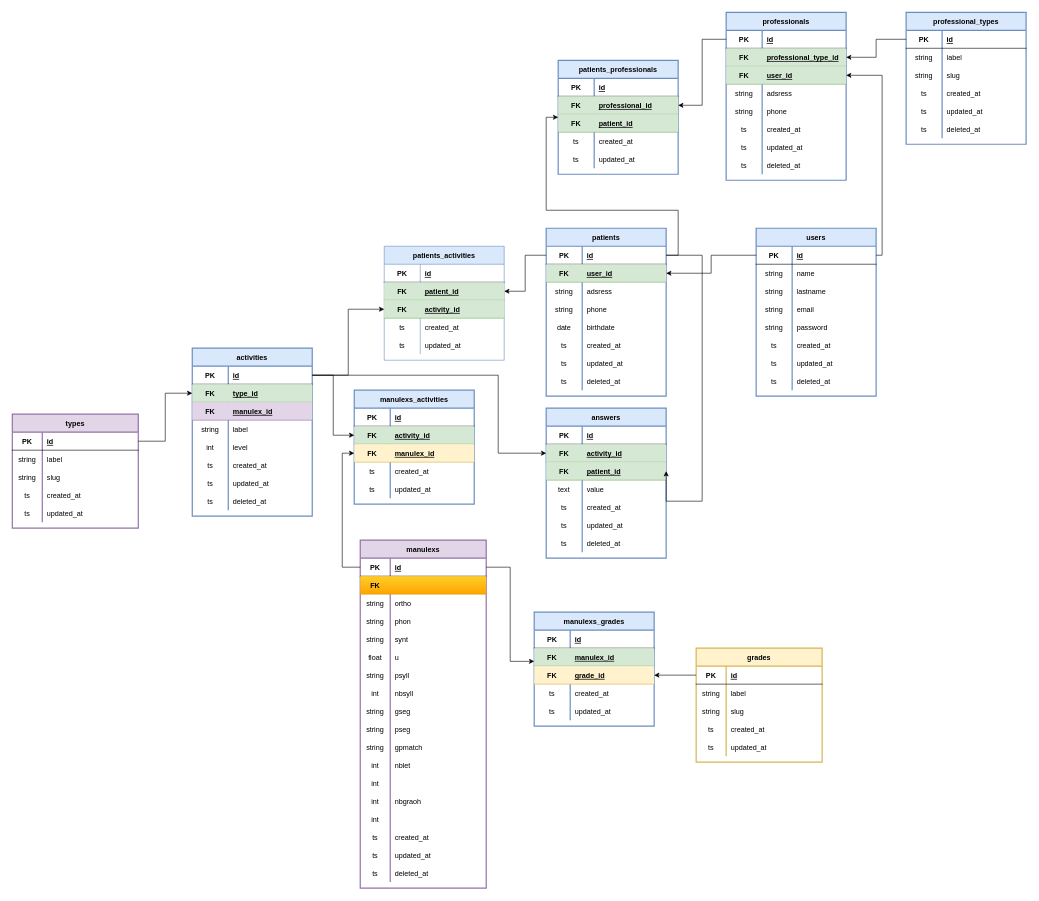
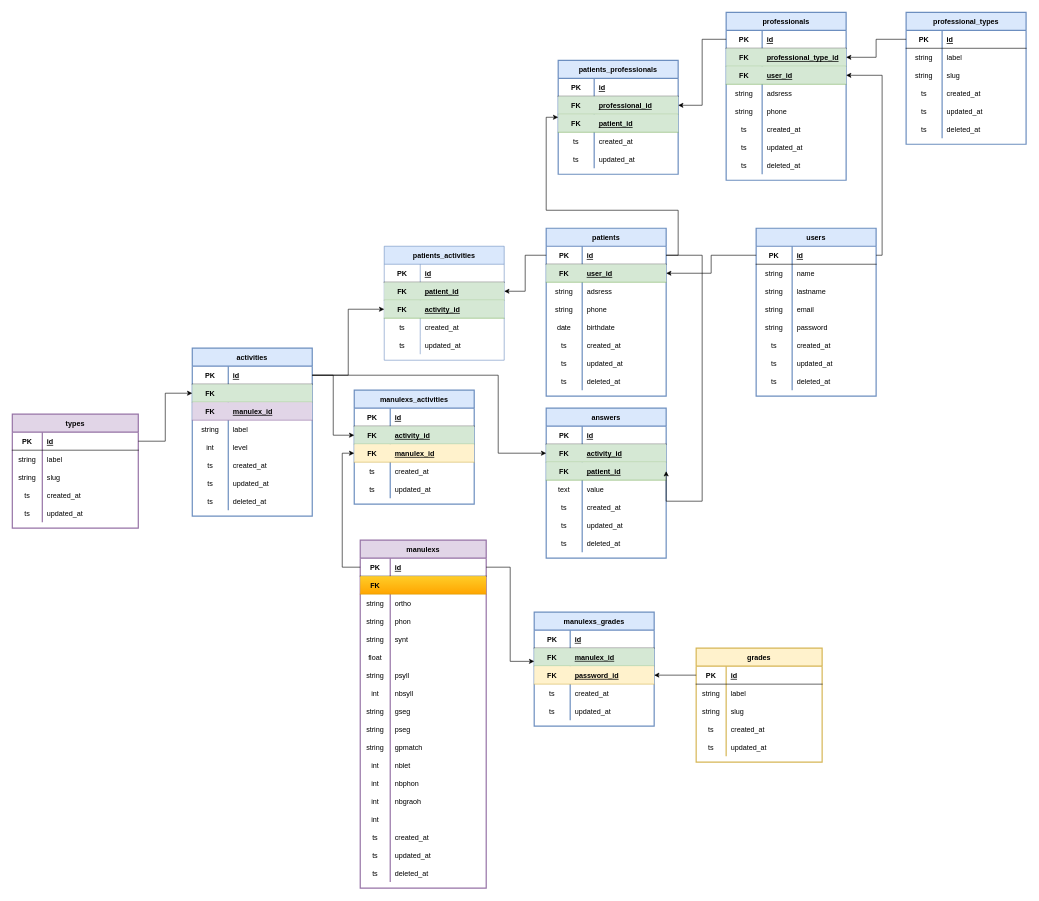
(270, 393) -> none
(438, 657) -> none
(590, 676) -> (596, 676)
none -> (438, 783)
